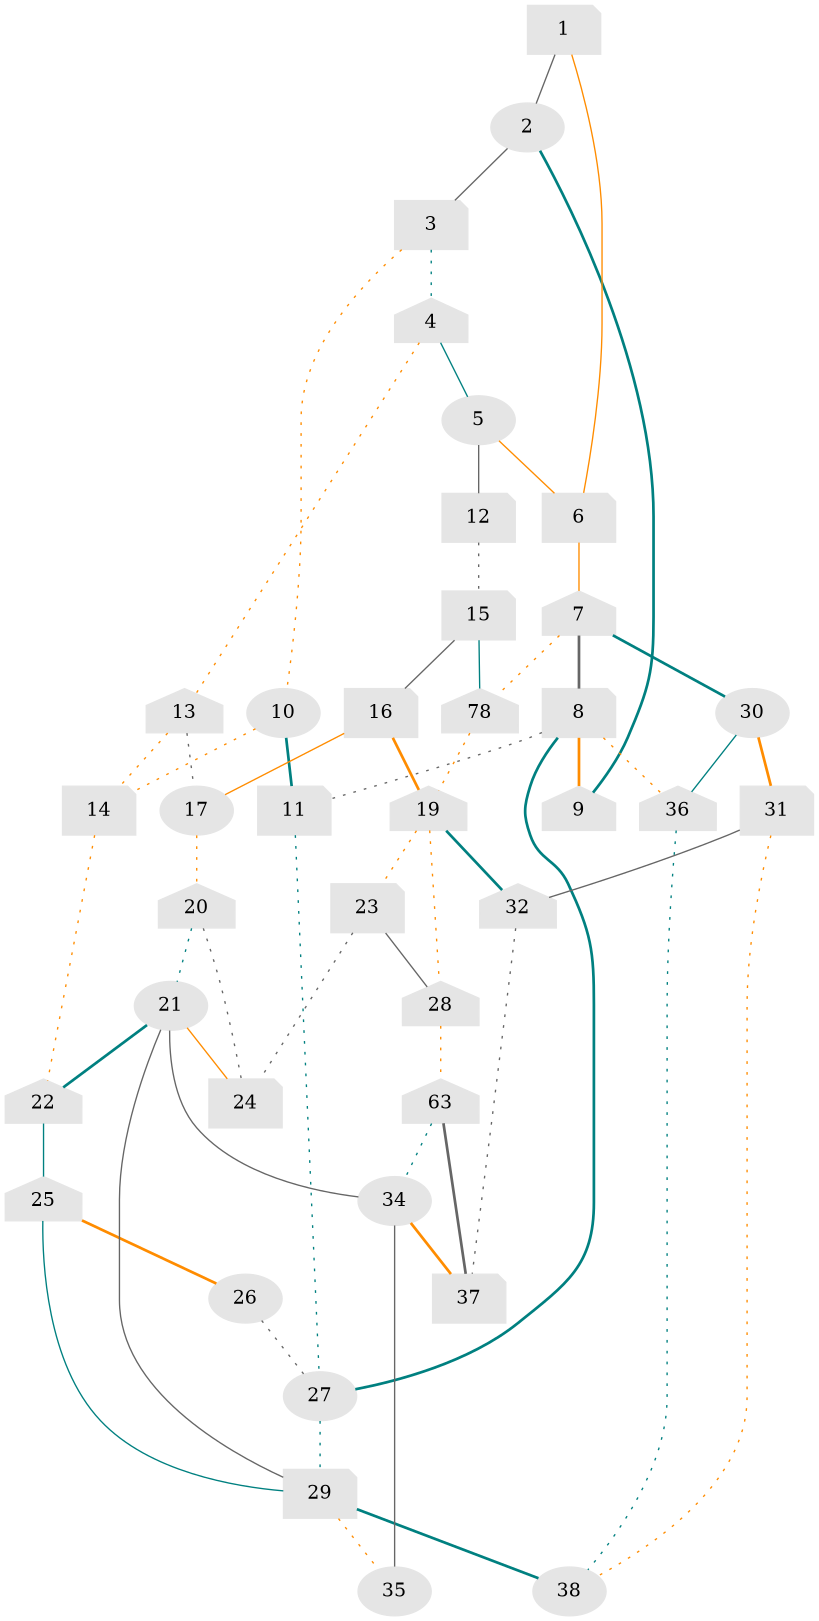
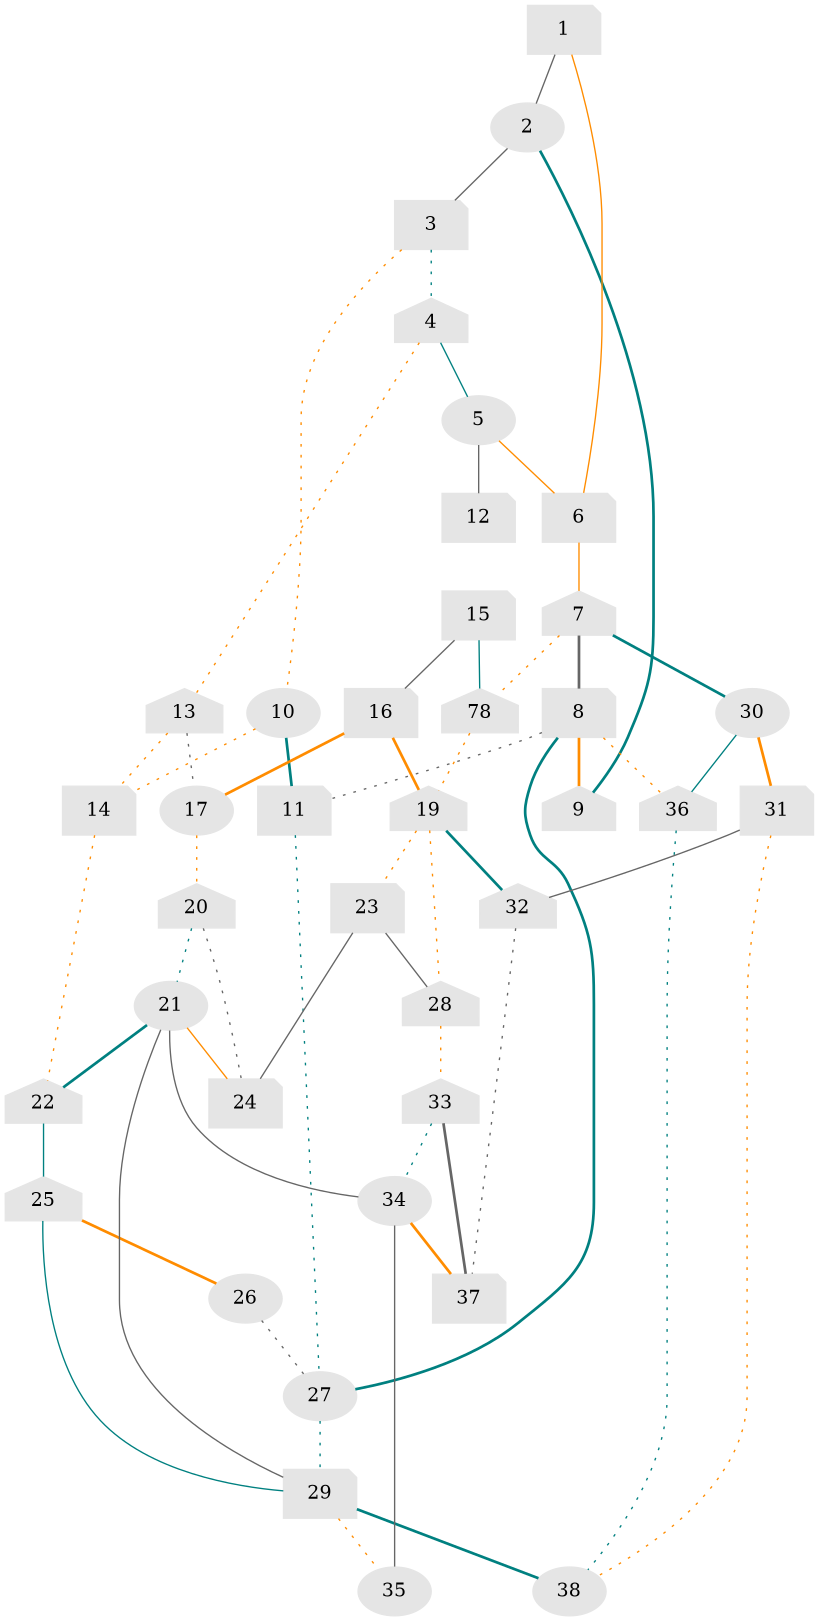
(479, 567) -> none
(279, 767) -> (279, 767)
(311, 998) -> (311, 998)
(441, 1103) -> (441, 1103)
